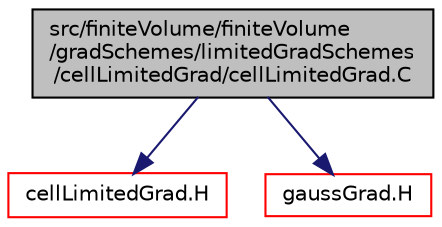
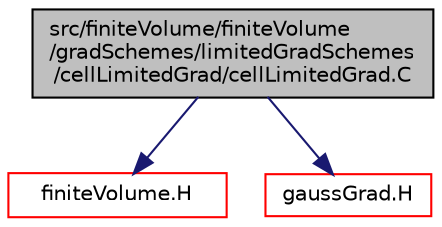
(118, 195) -> (118, 195)
